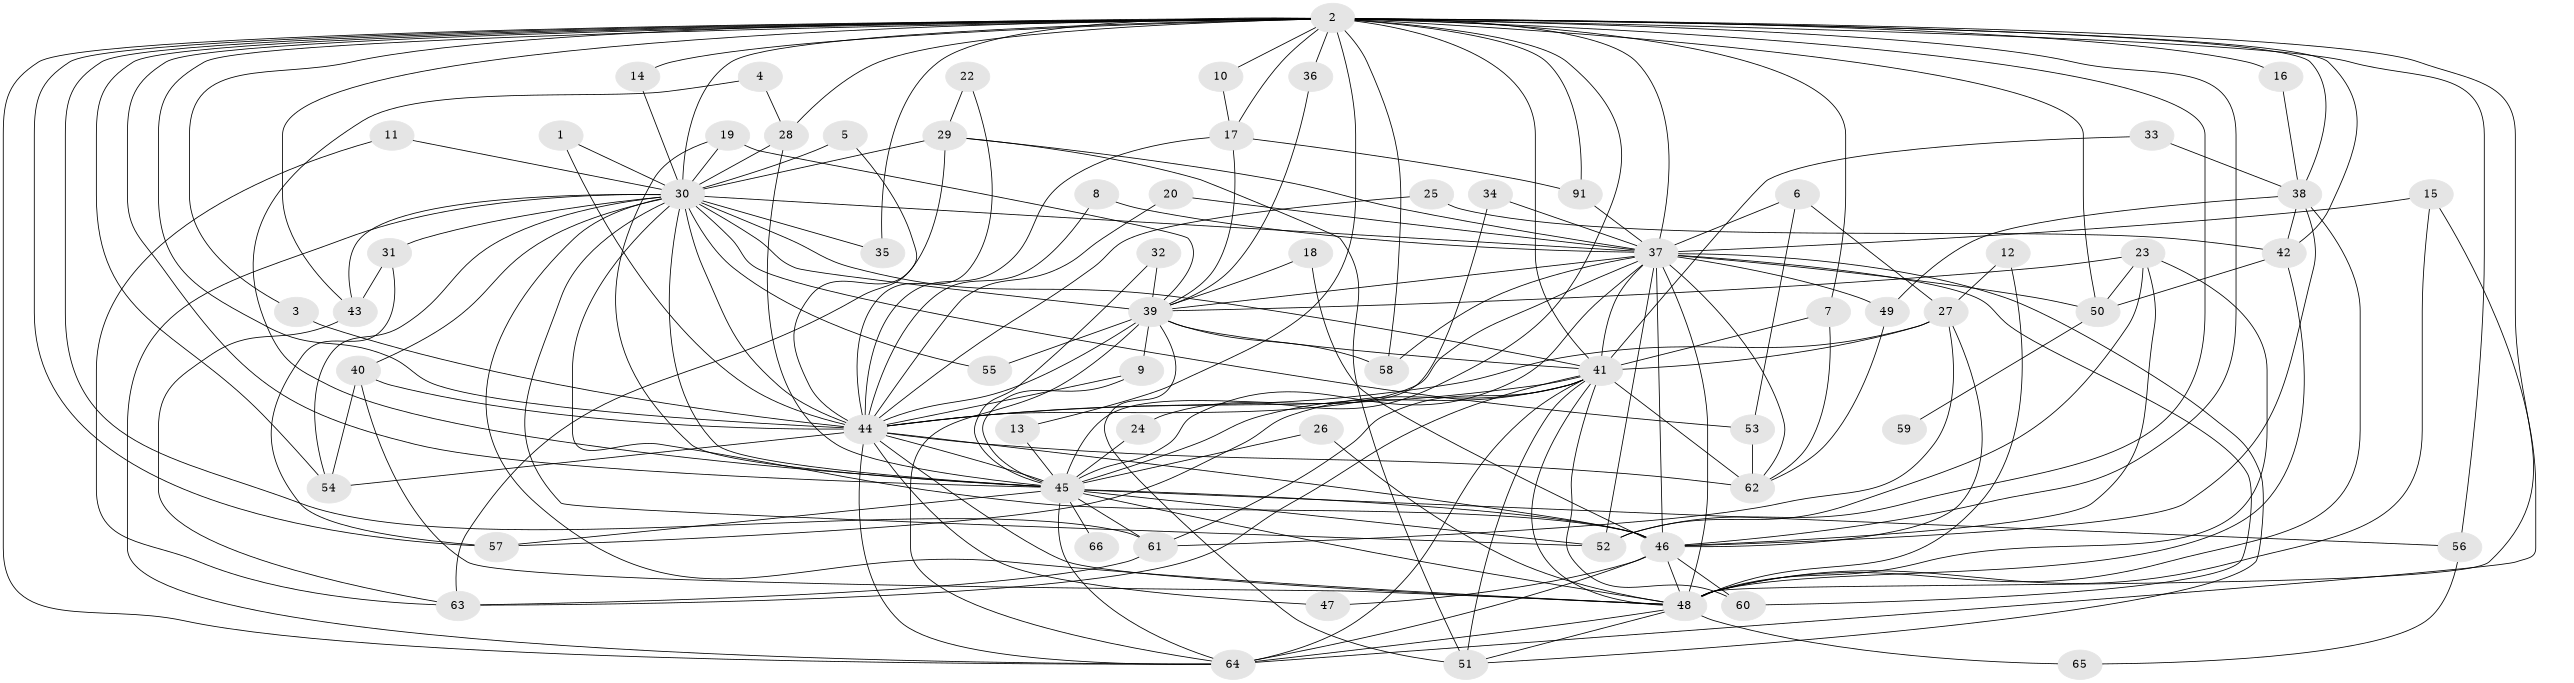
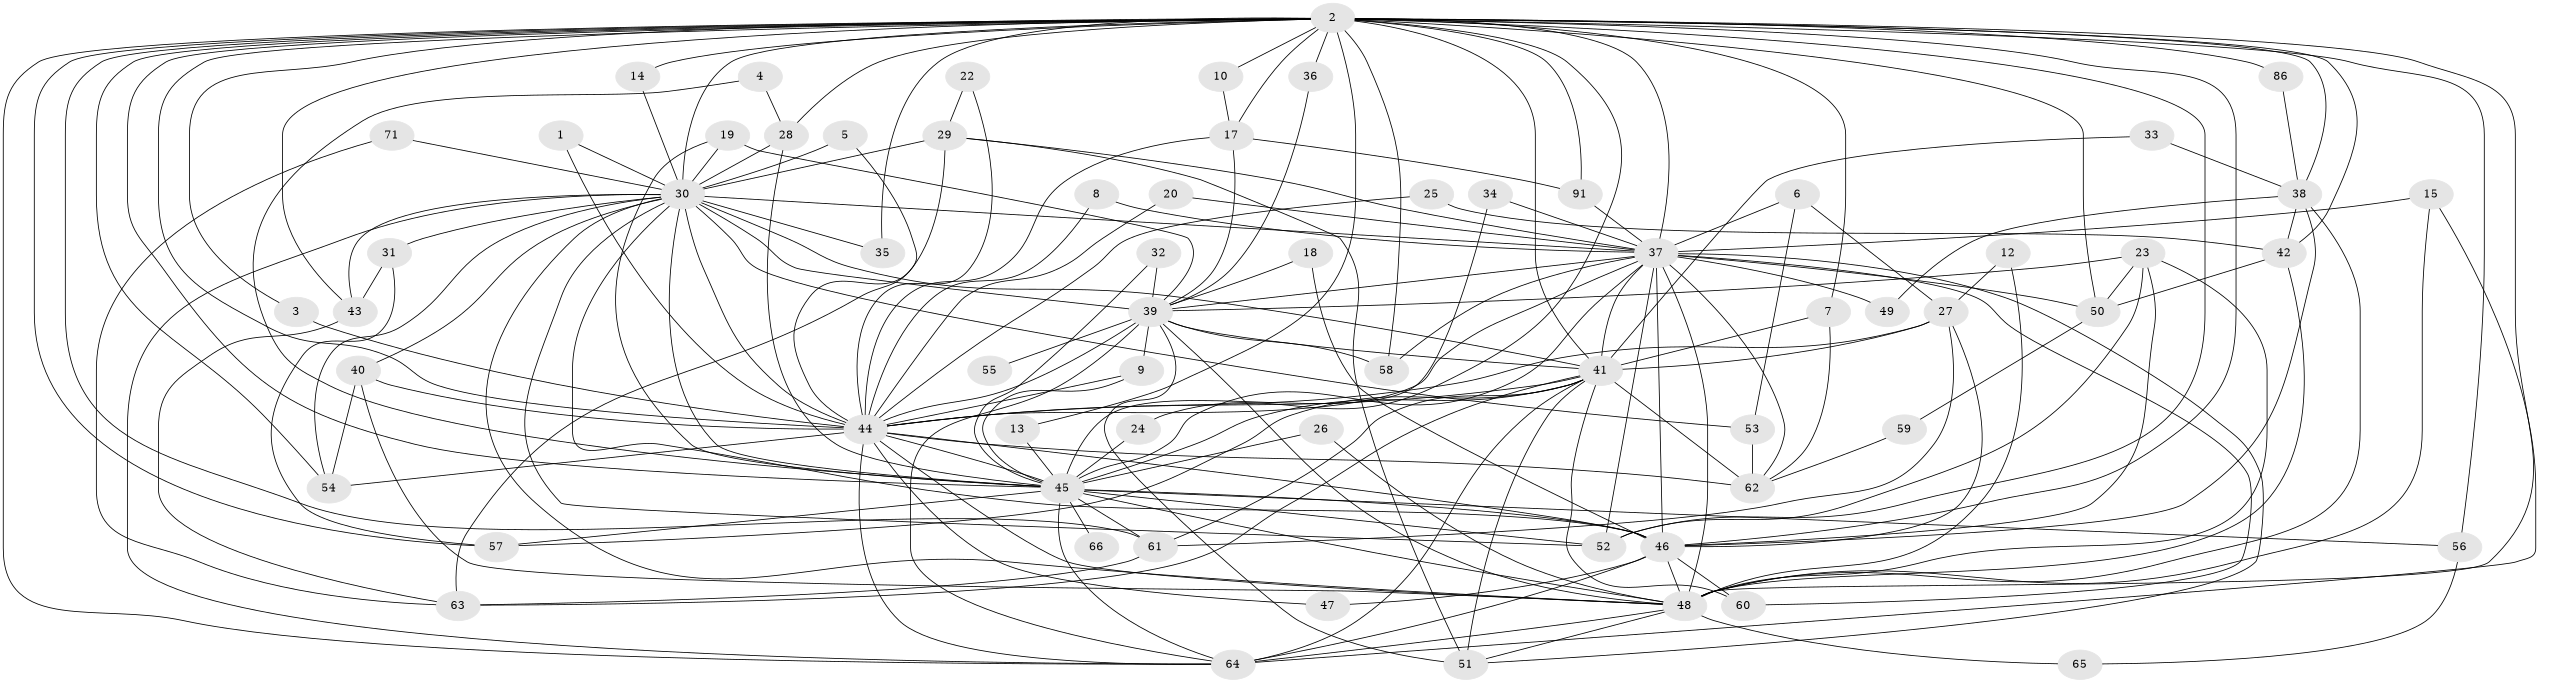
(2281, 77) -> (2281, 77)
(392, 136) -> (392, 136)
(812, 314) -> none
(1846, 418) -> (1829, 460)
(1542, 553) -> (1394, 530)
